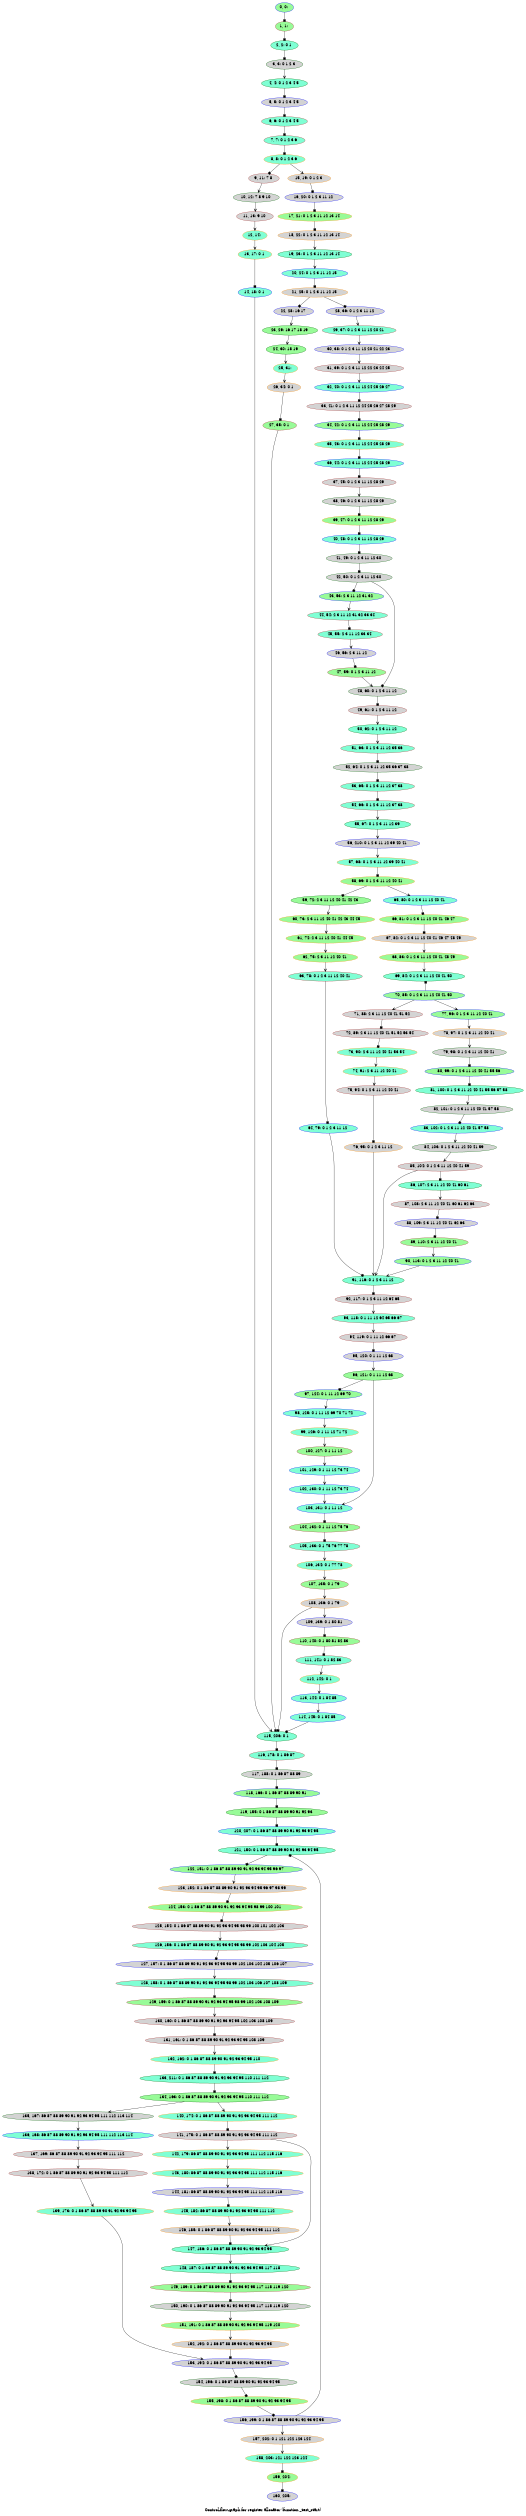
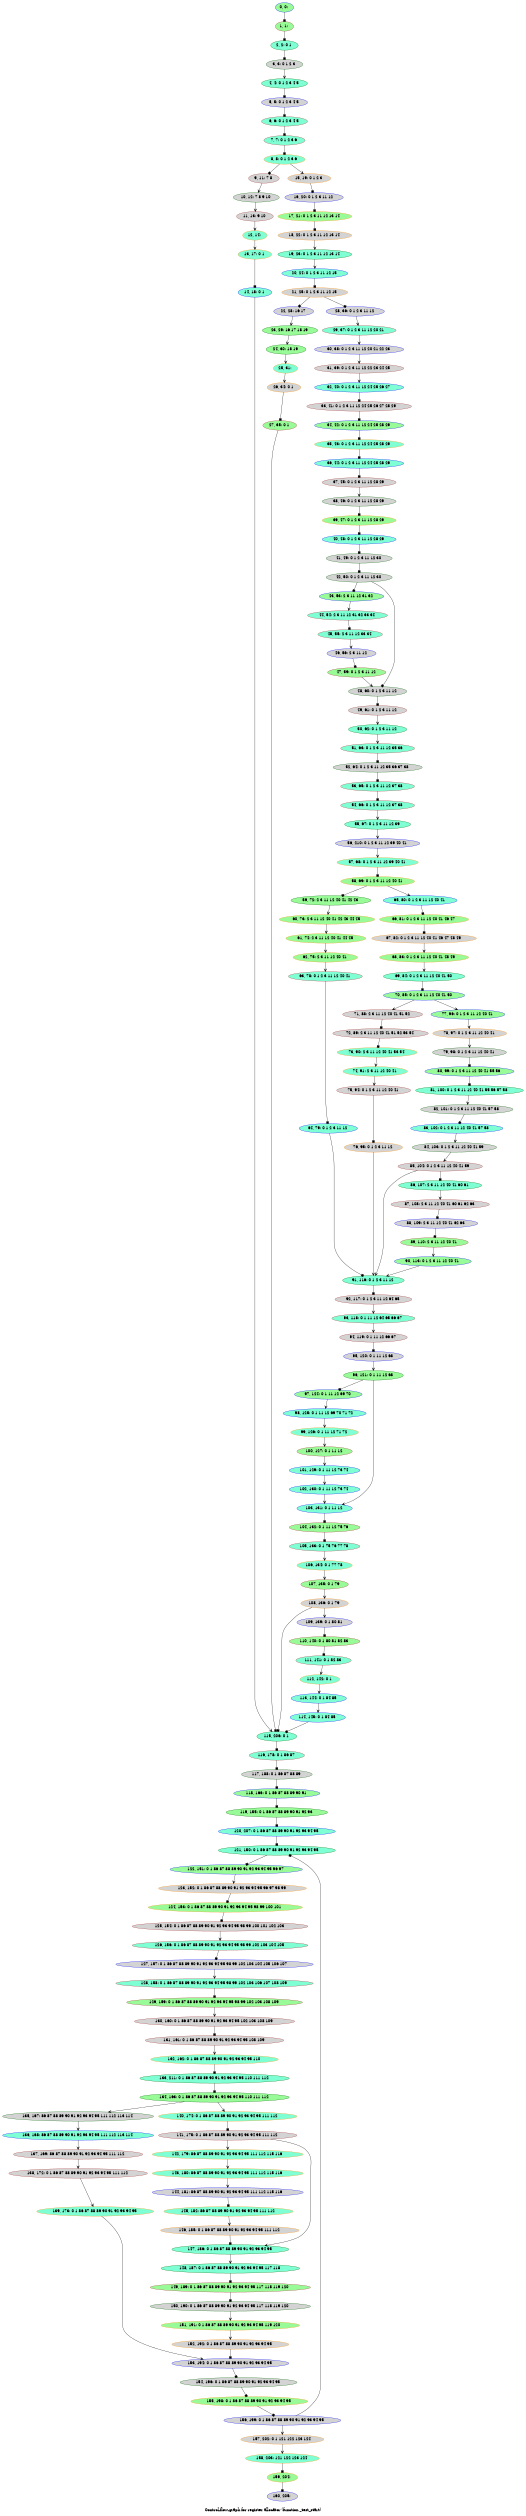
(426, 987) -> (422, 985)
